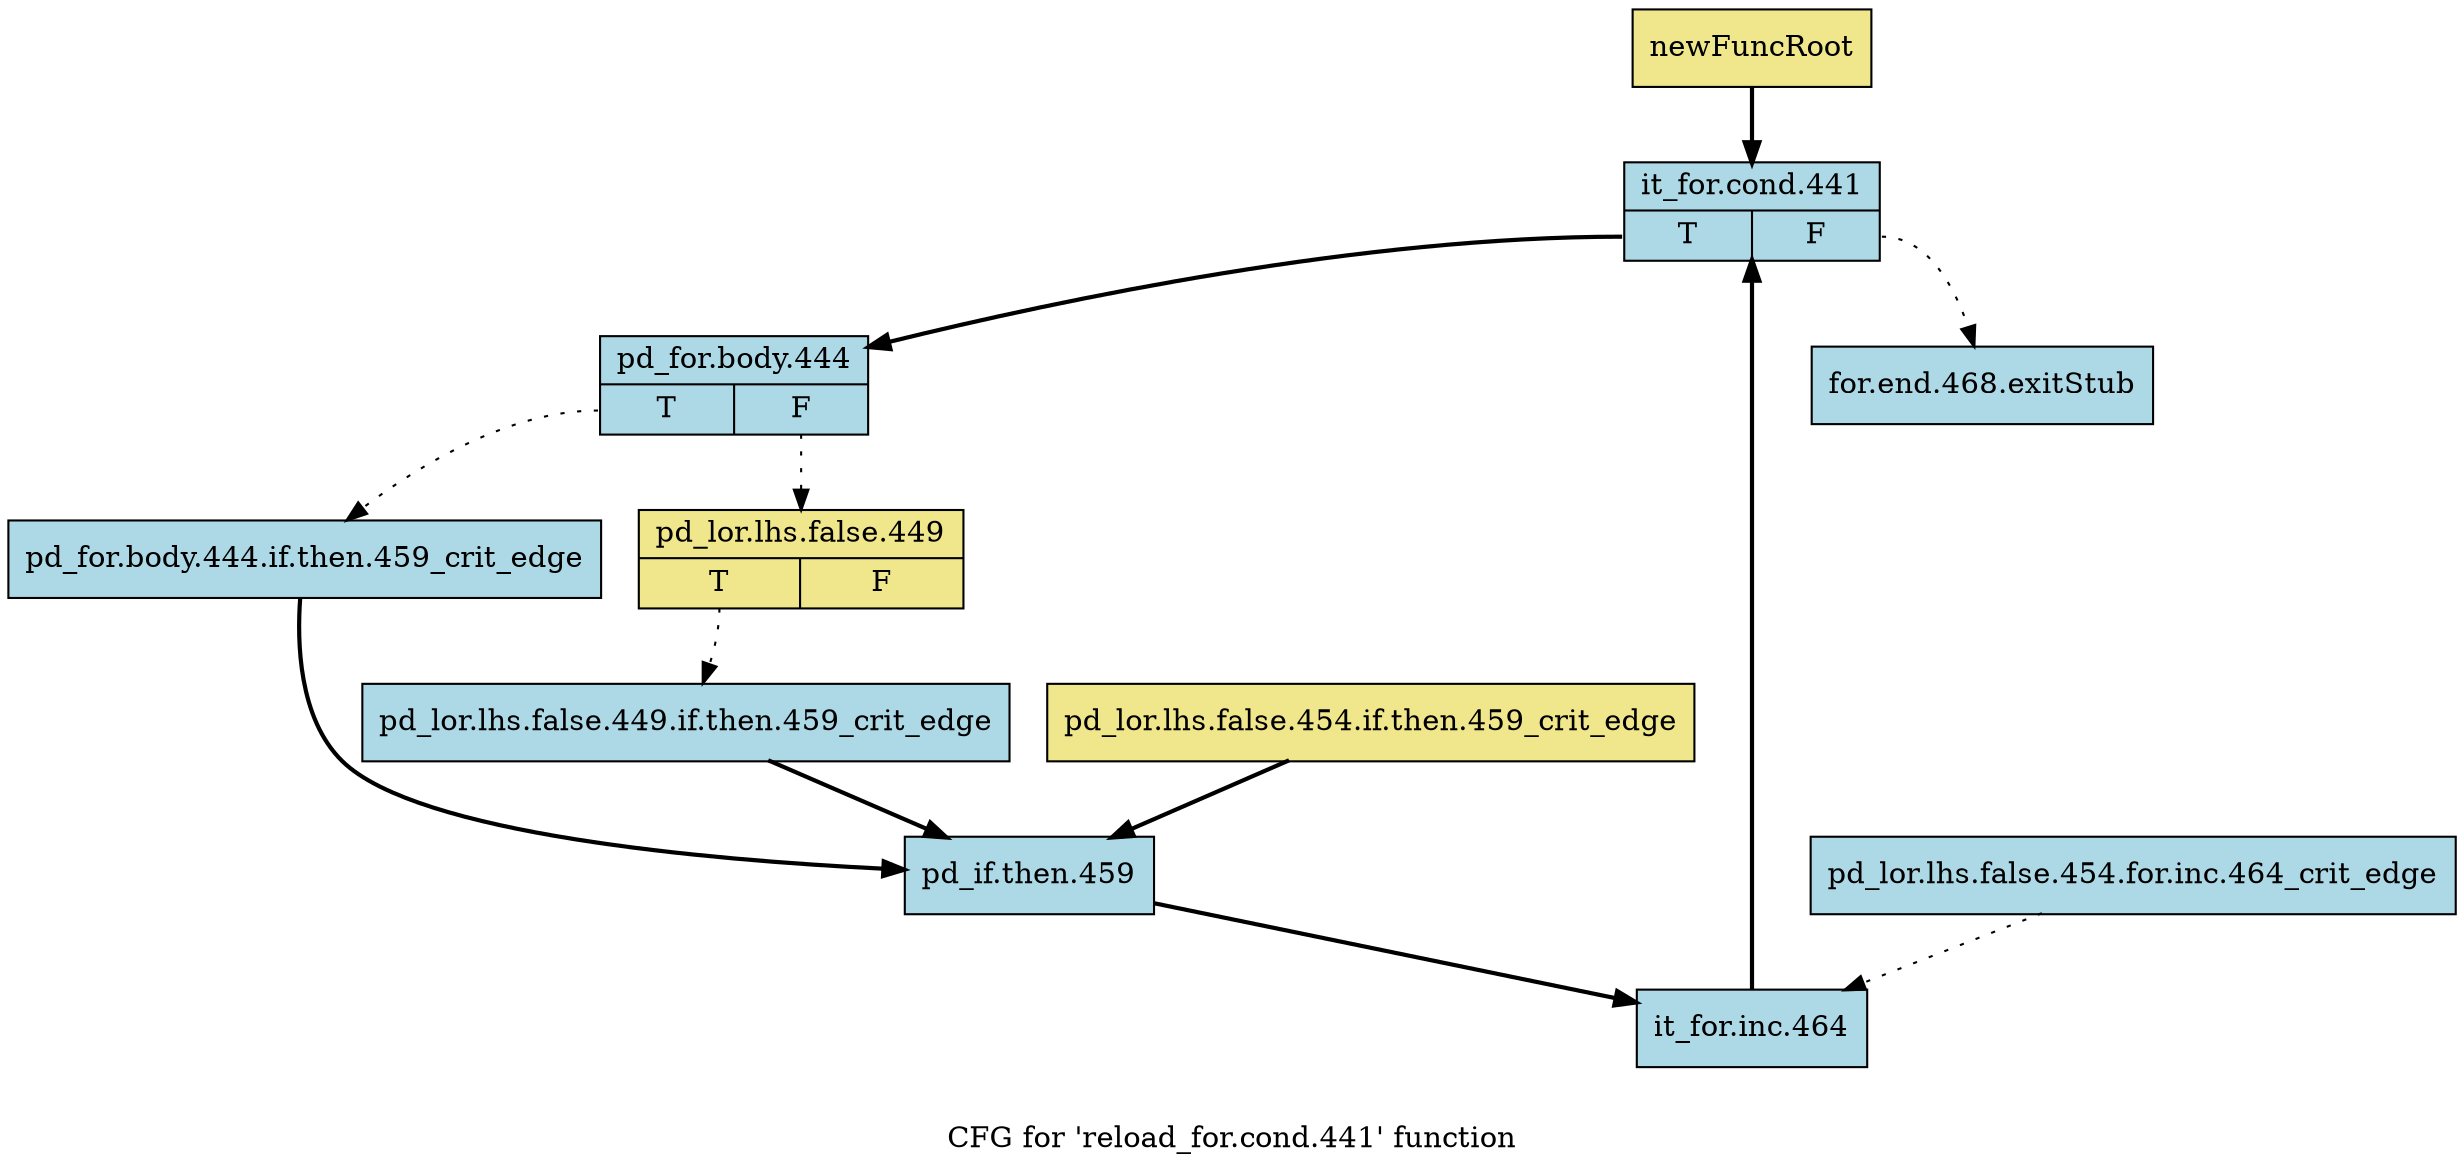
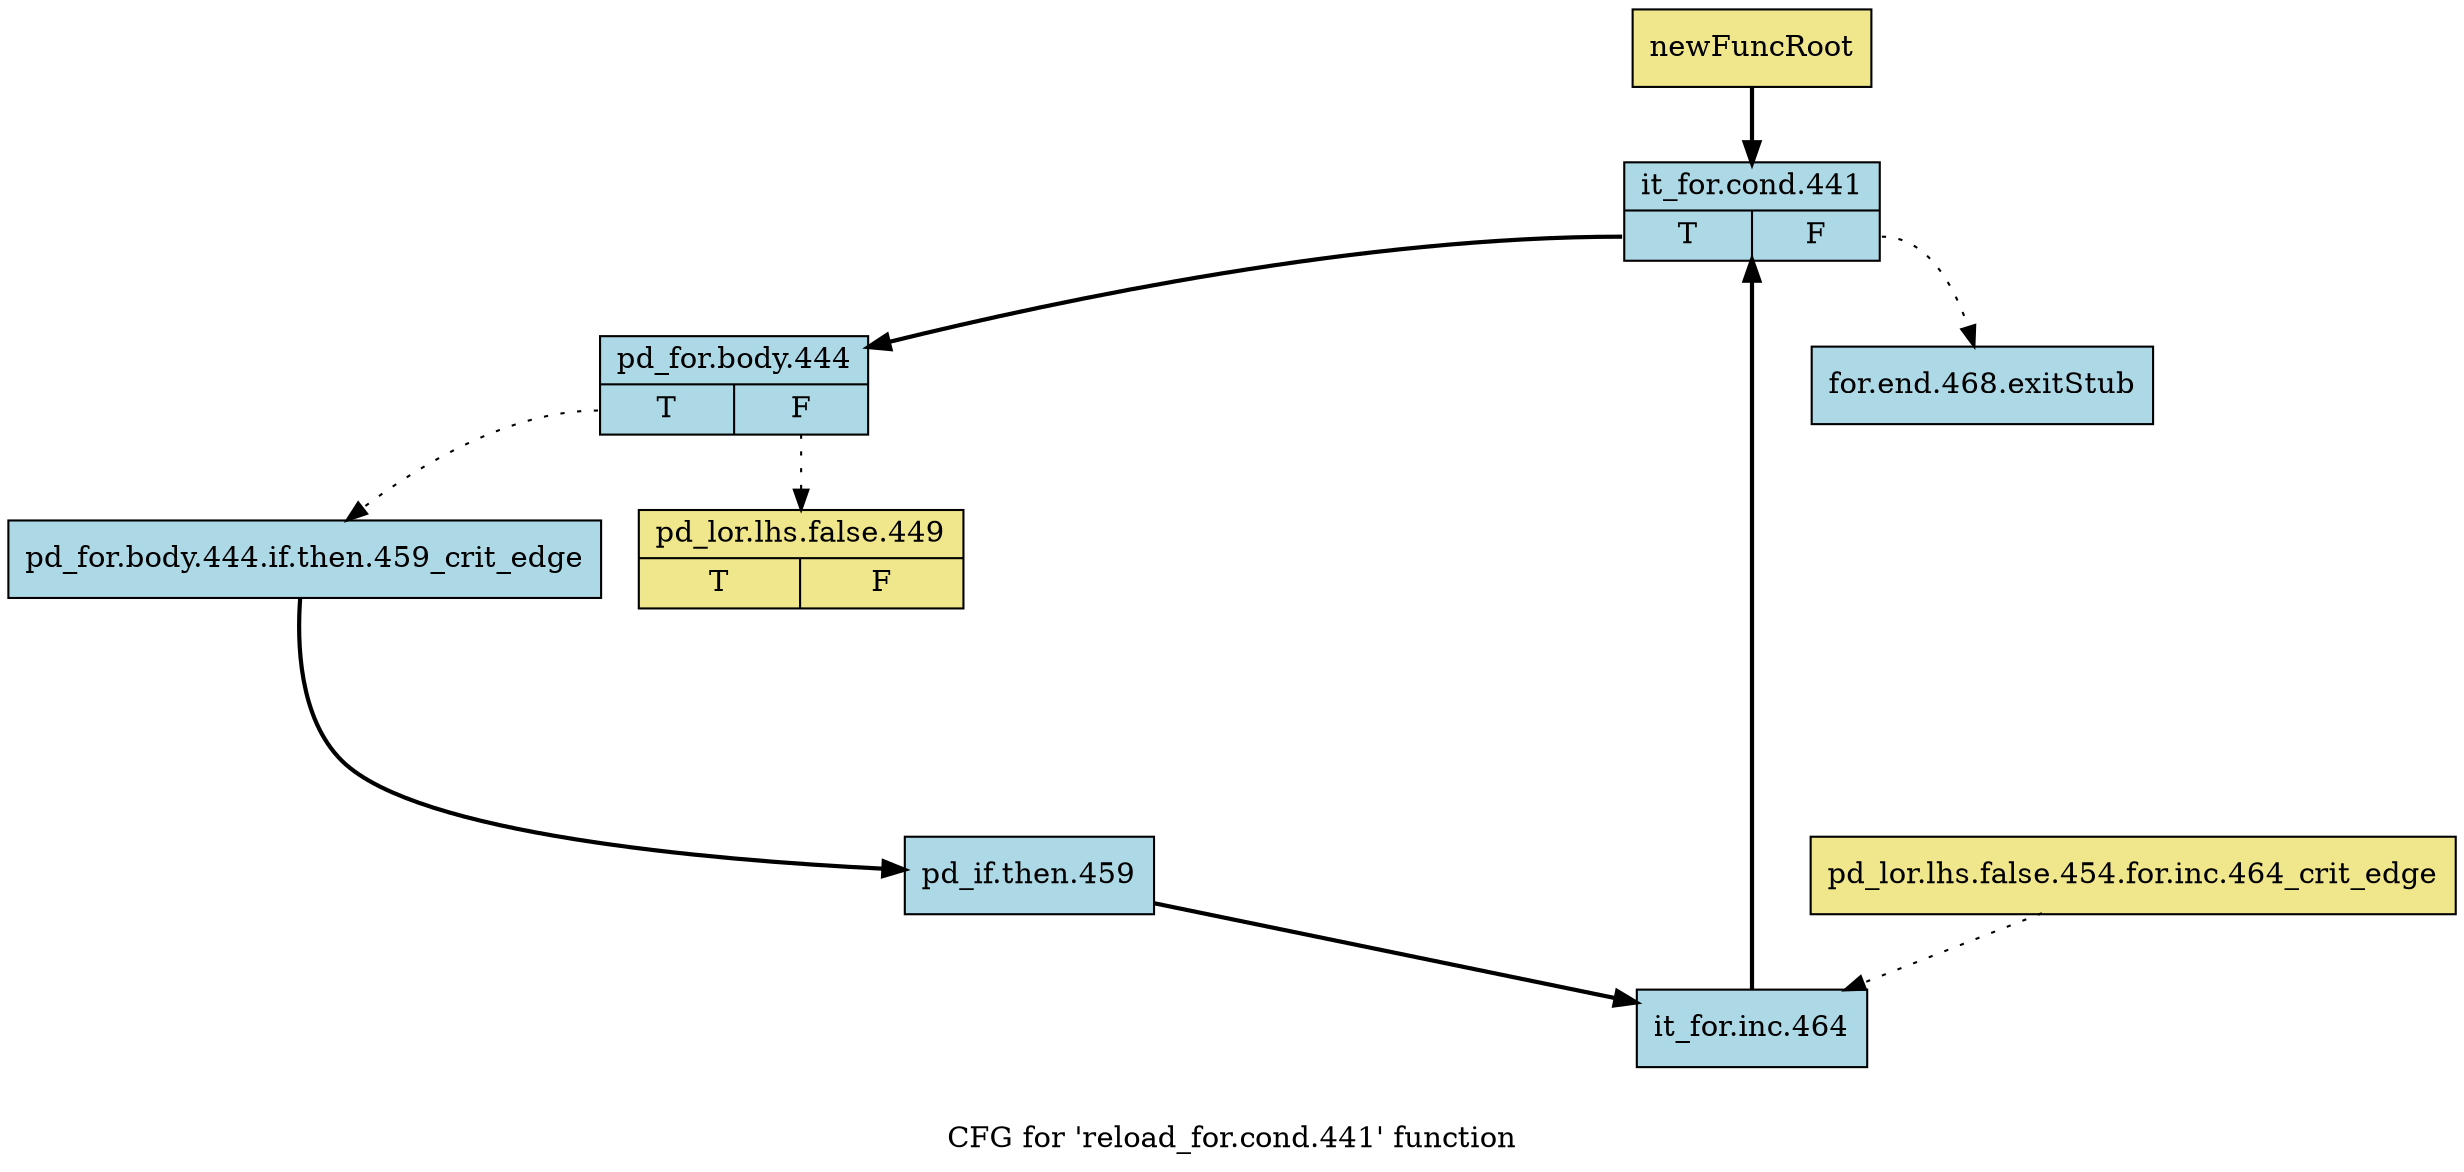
(686, 723) -> none
(1371, 723) -> none
(2133, 875) -> (2133, 875)
